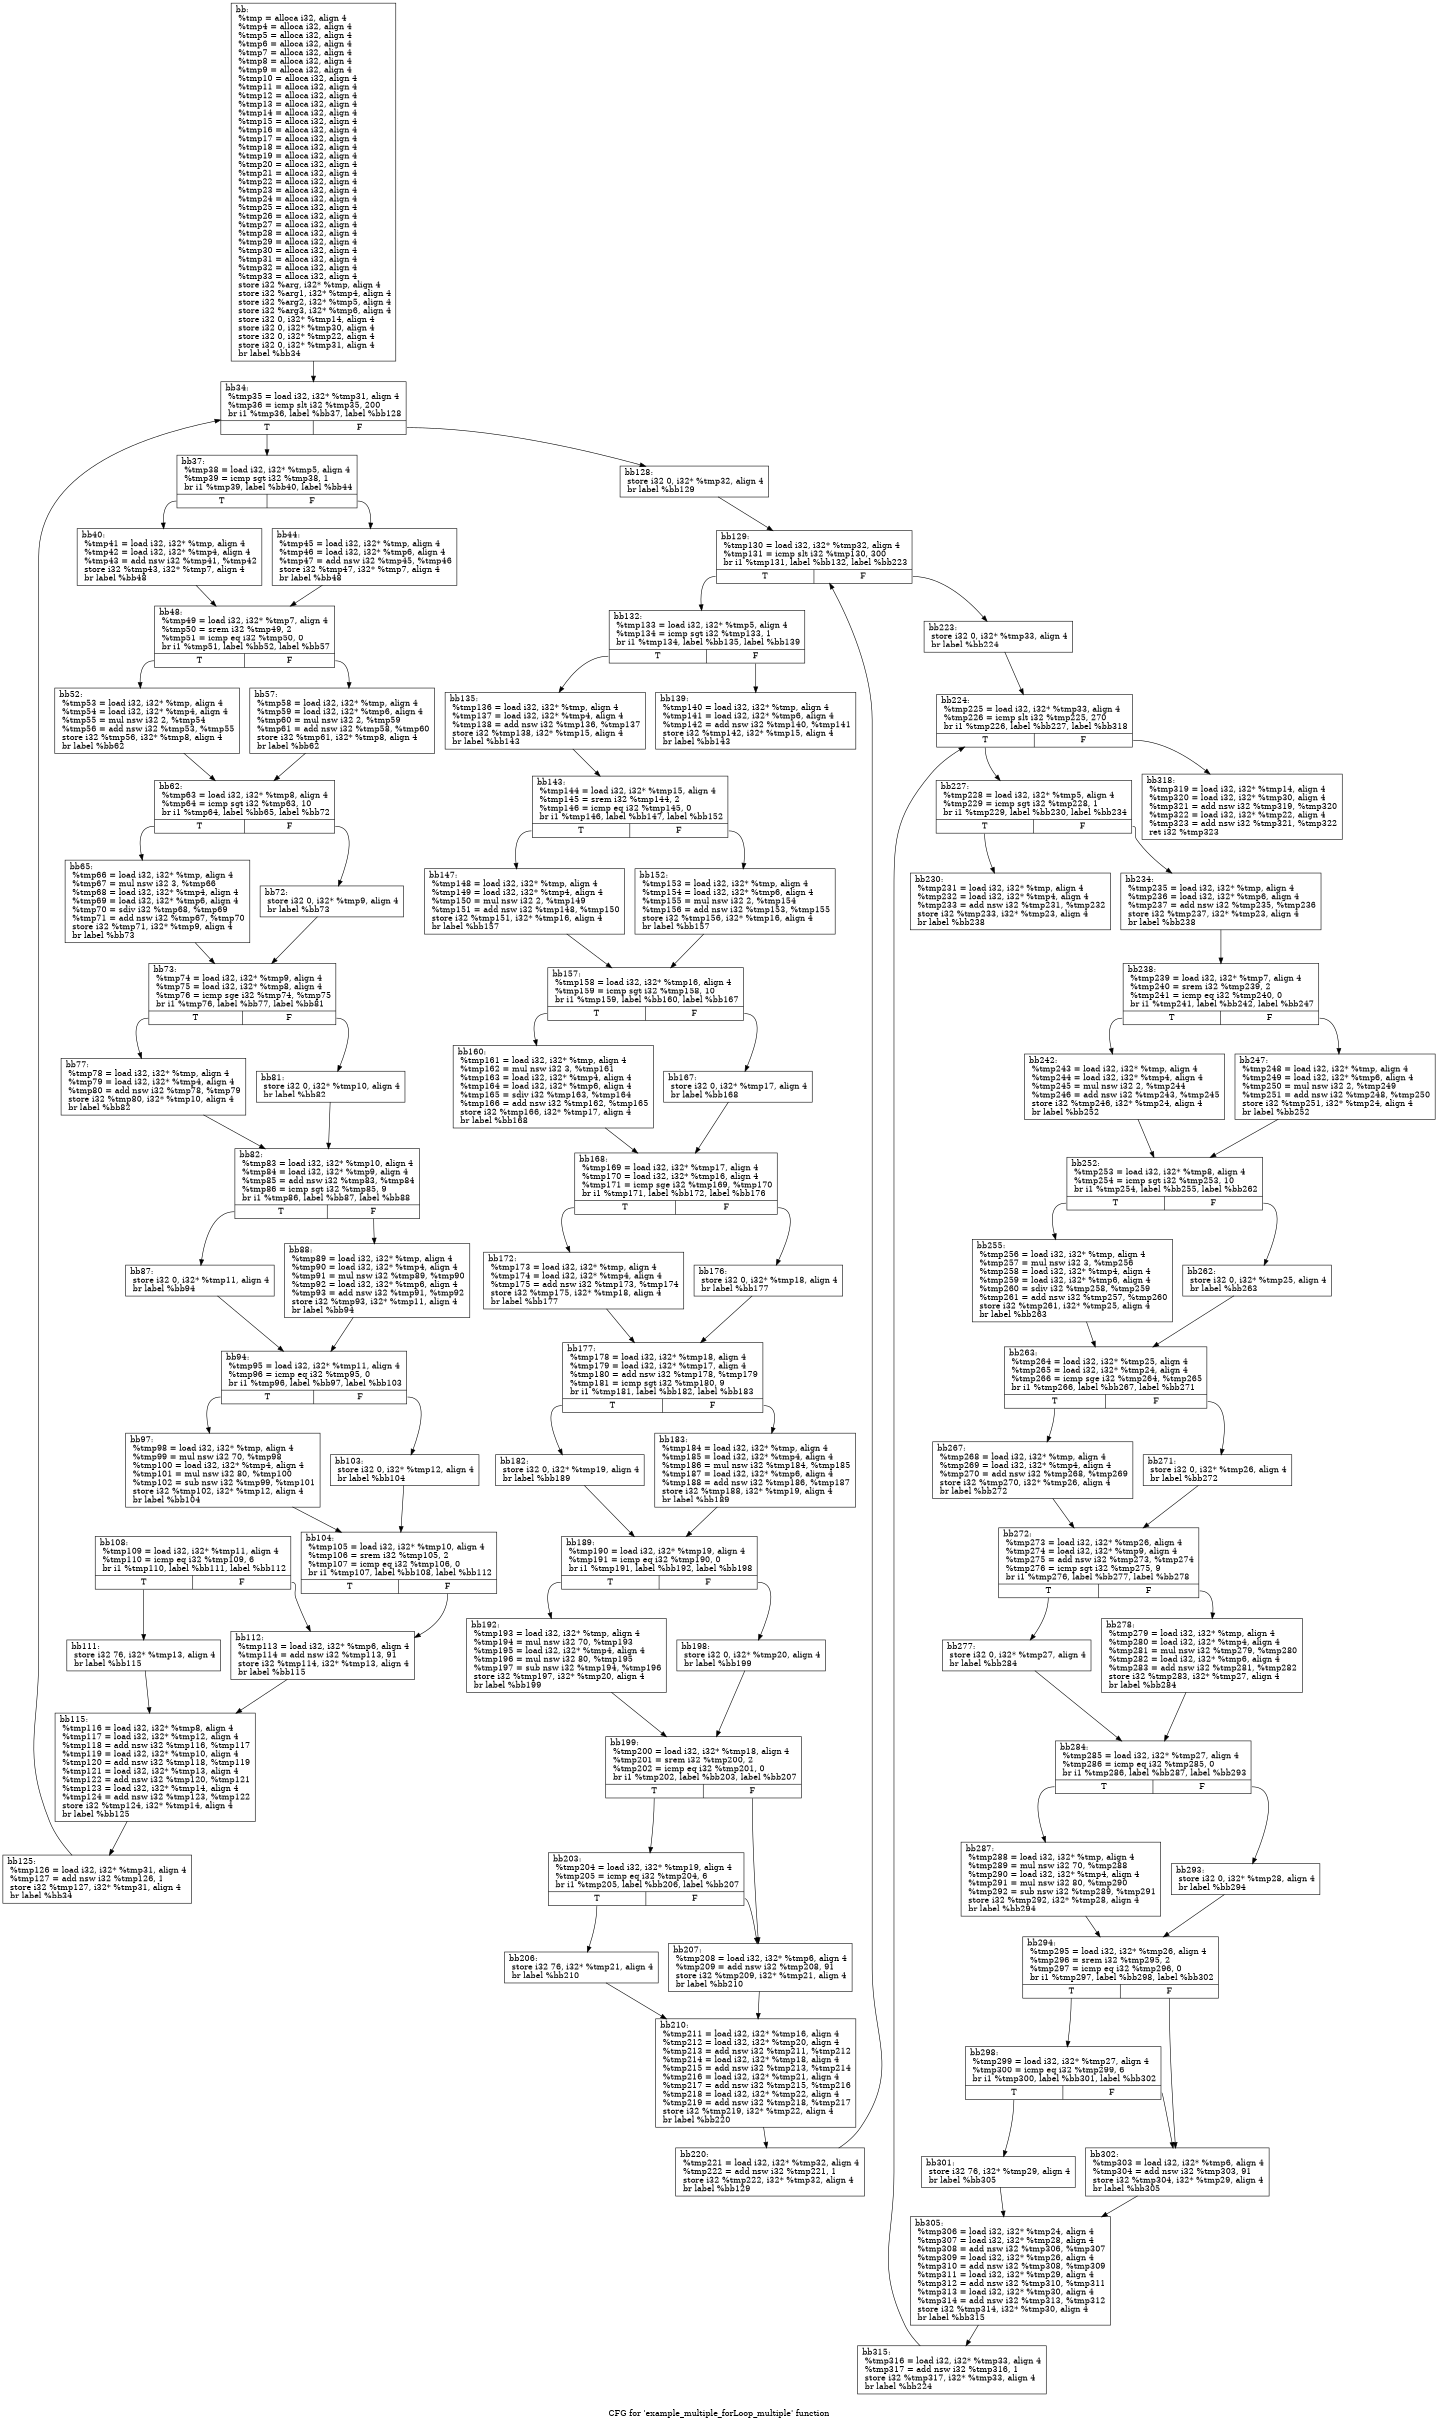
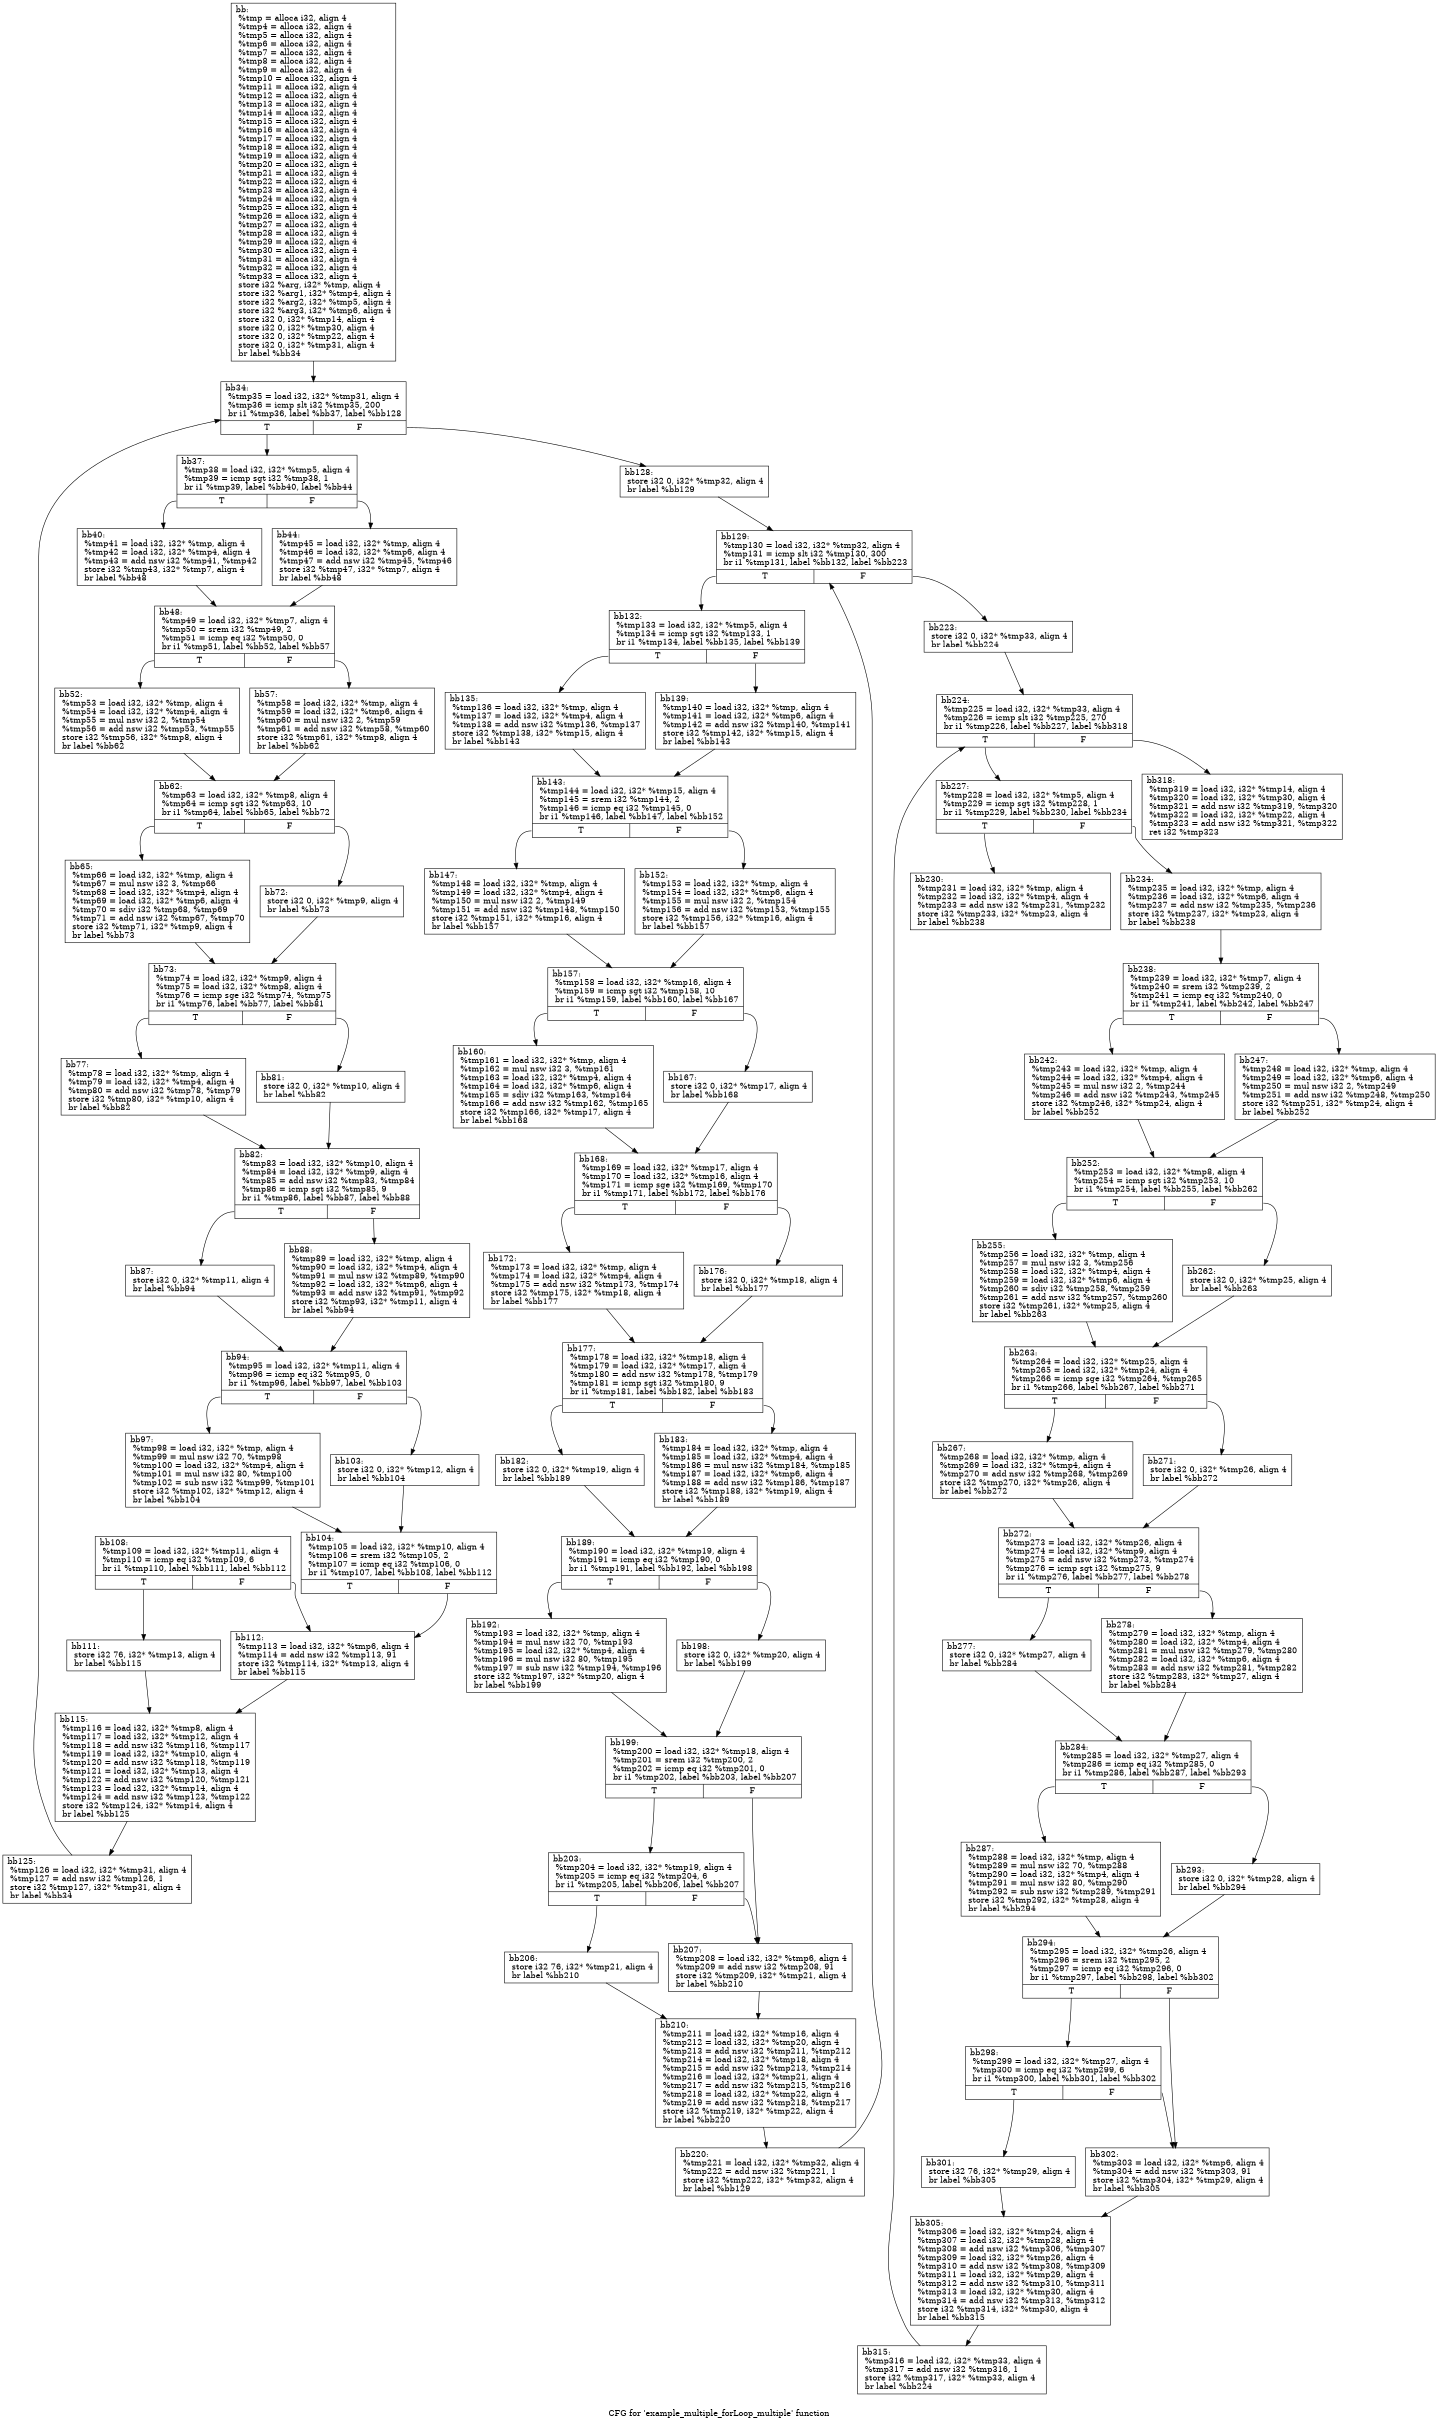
none -> (697, 761)
